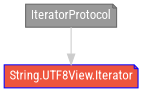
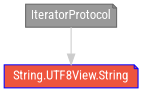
(71, 76) -> (71, 76)
